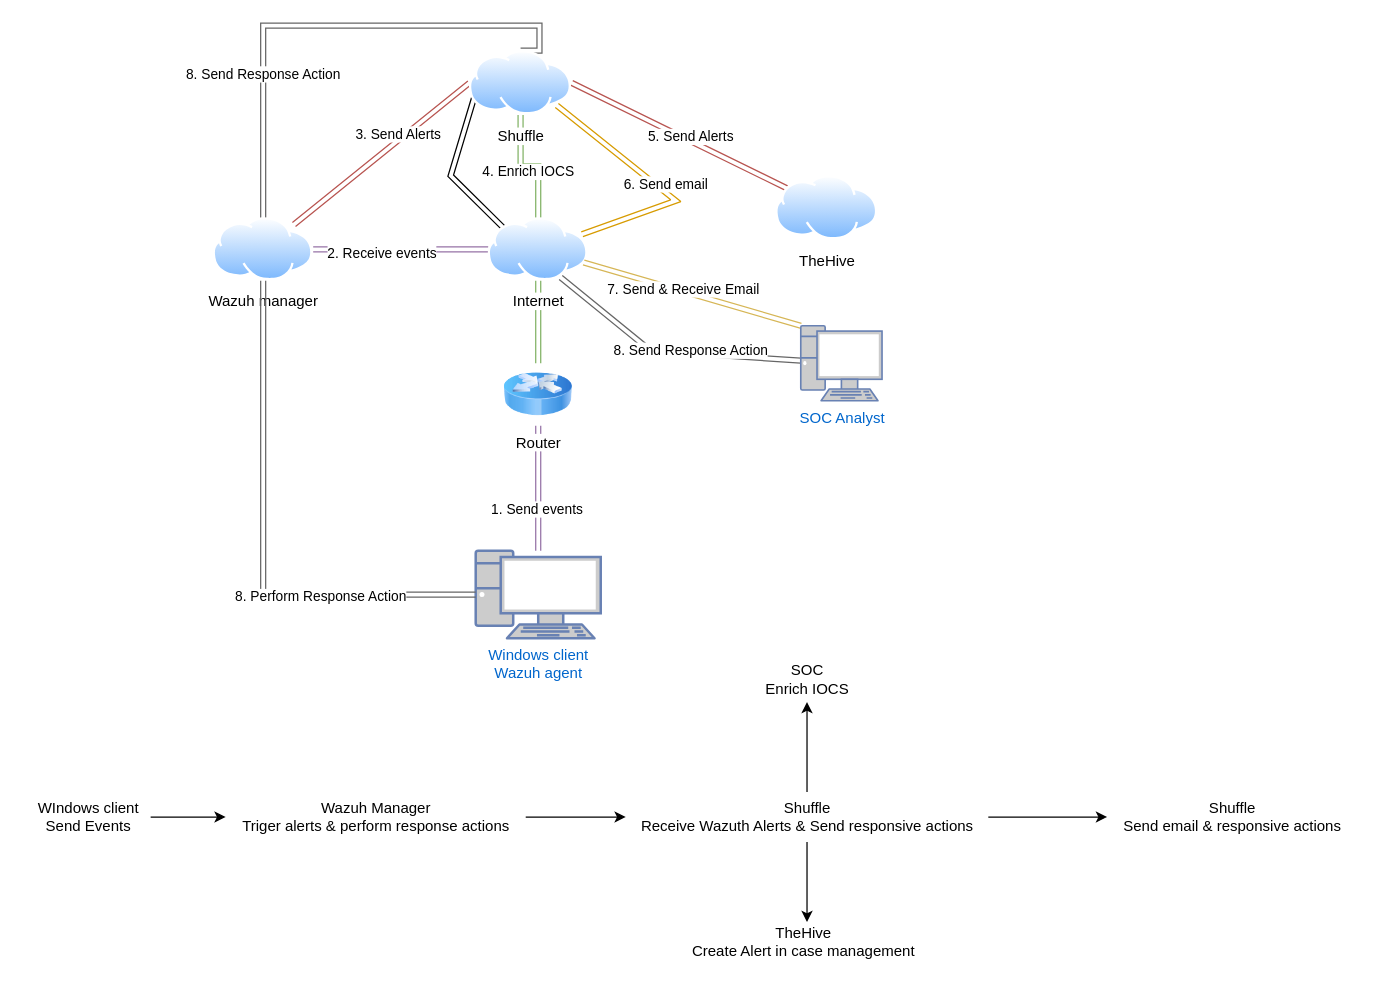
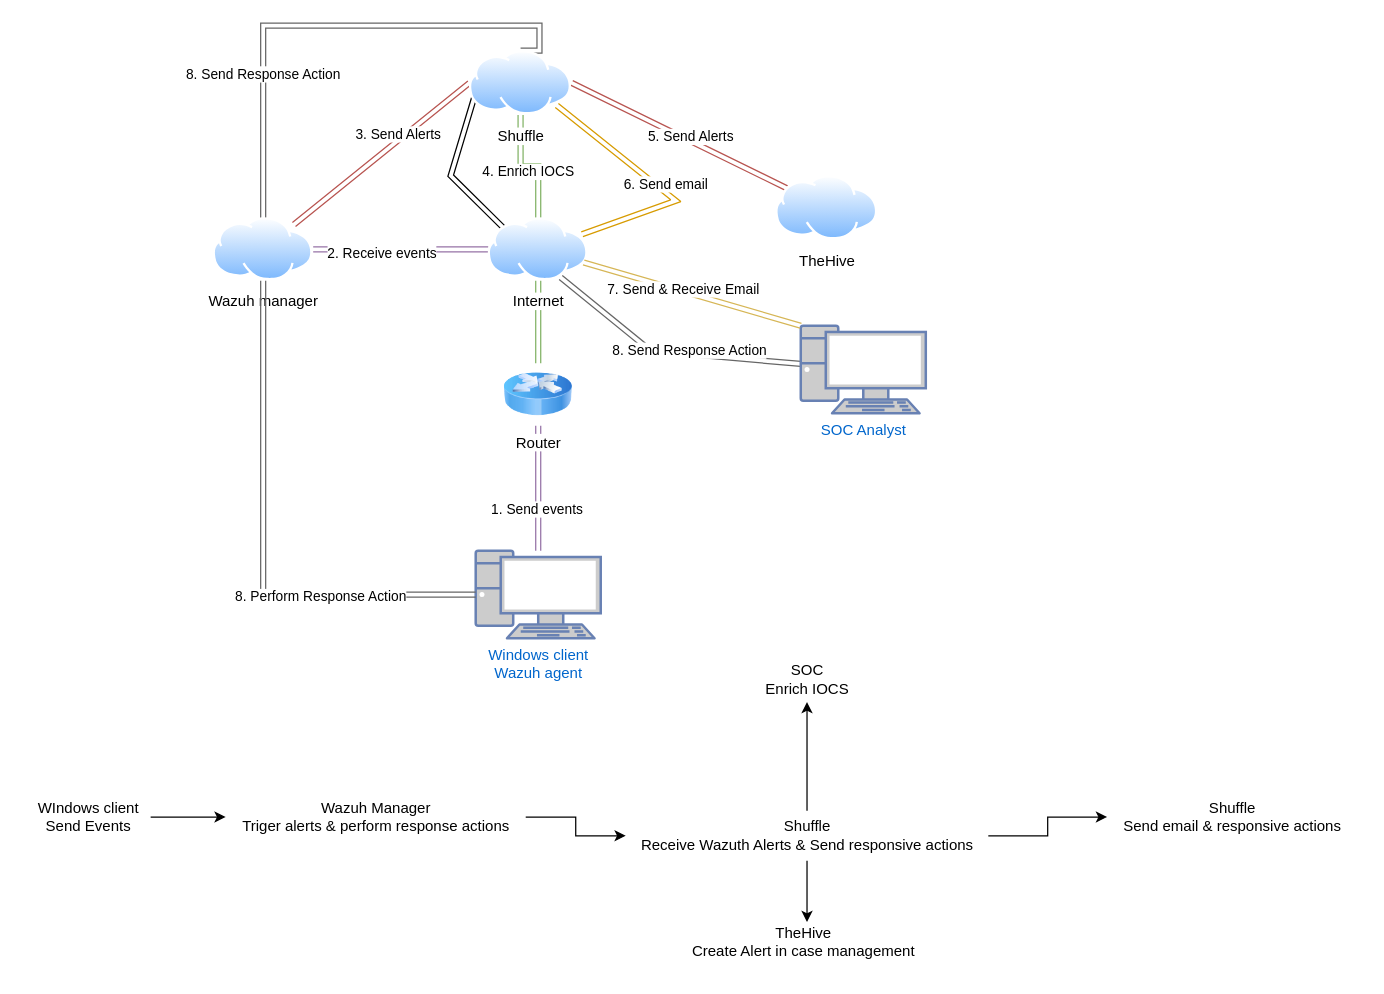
(841, 363) -> (863, 369)
(807, 817) -> (807, 836)
